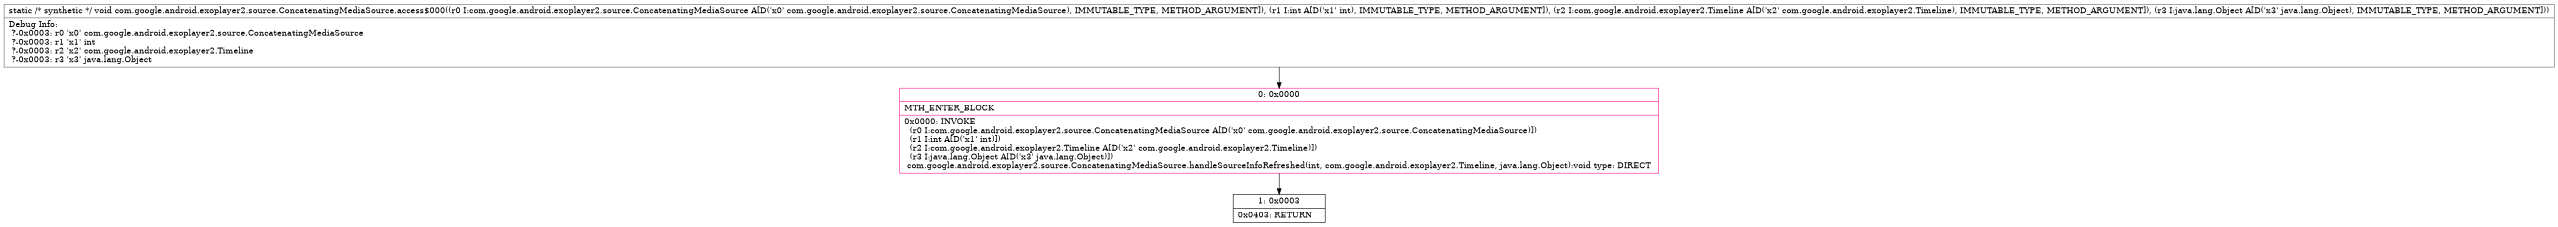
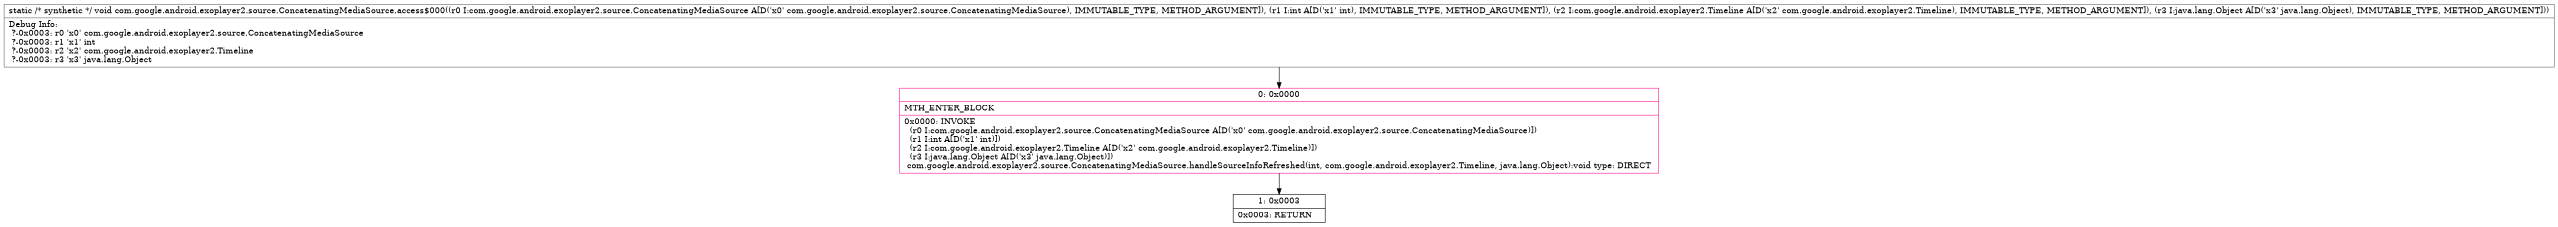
(1279, 215) -> (1279, 215)
